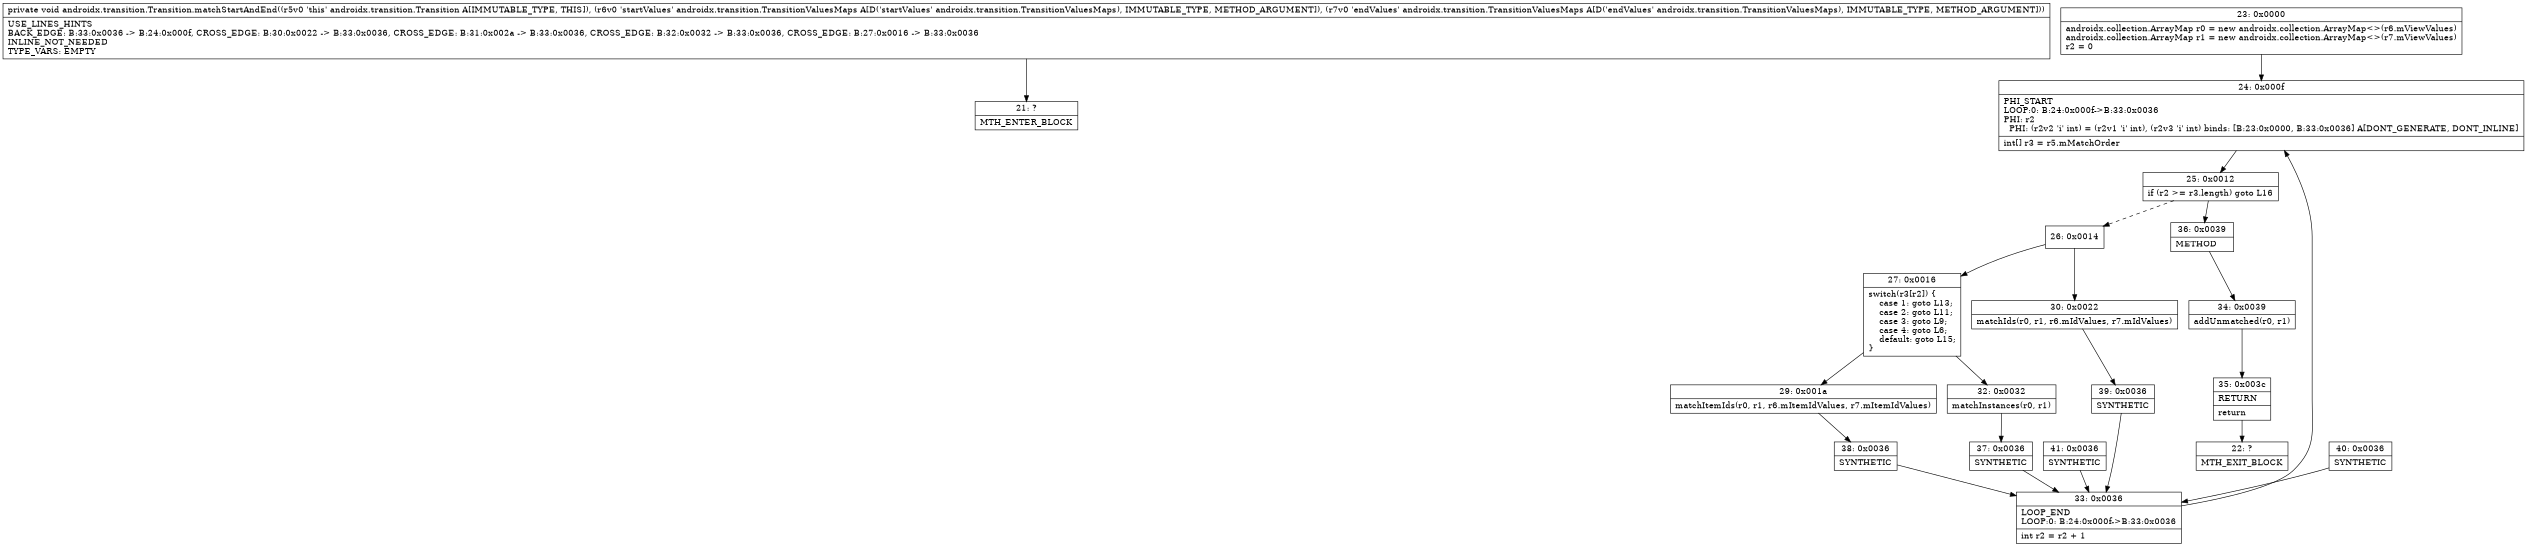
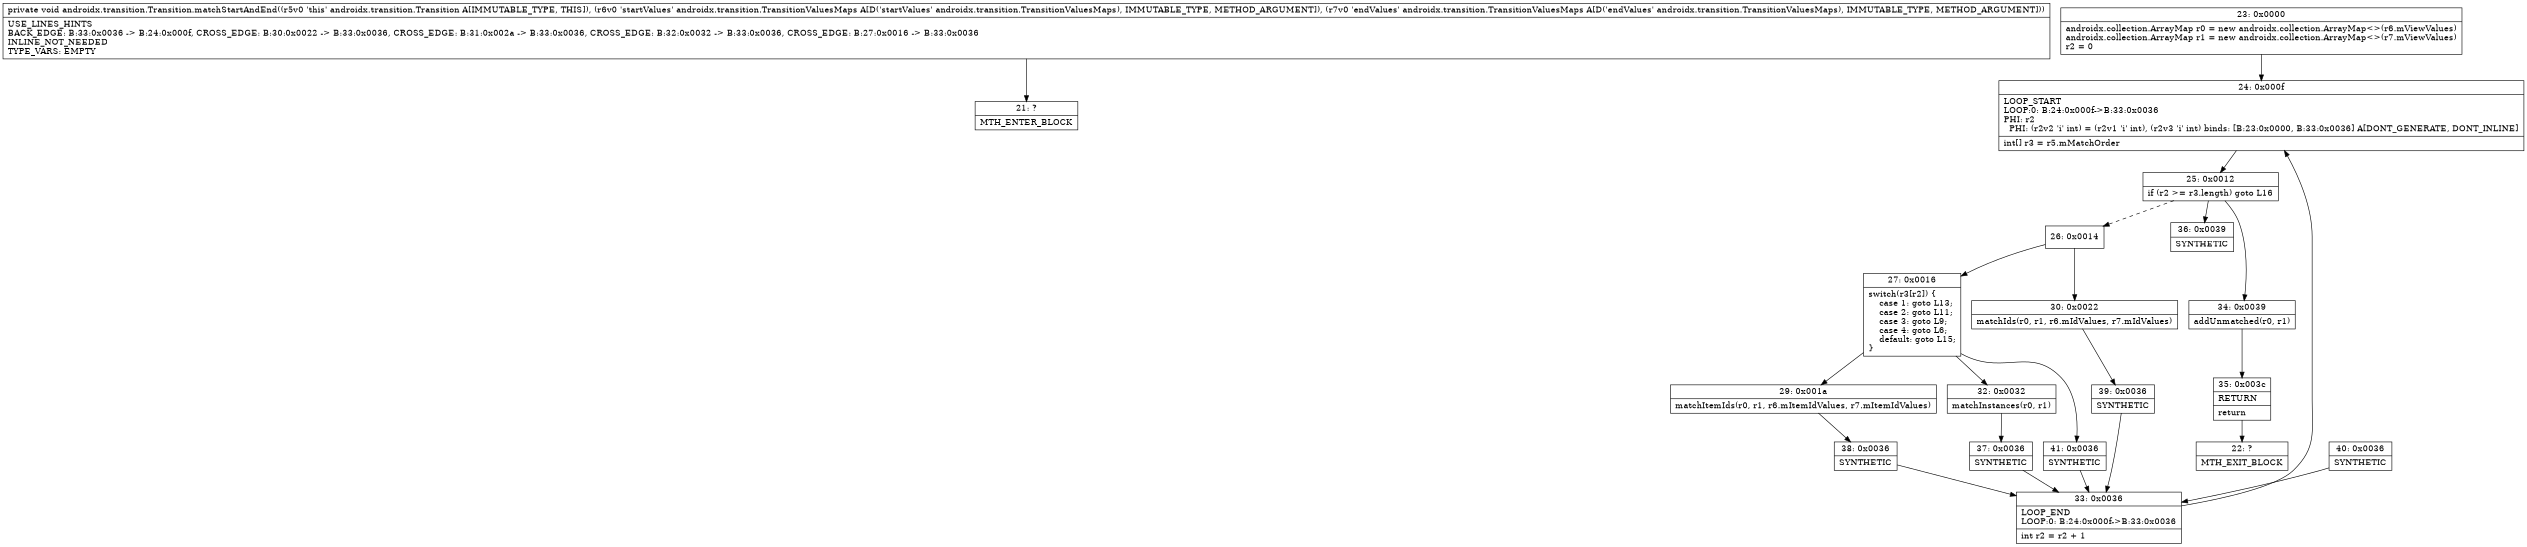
(2028, 102) -> (2033, 102)
(2196, 244) -> (2202, 244)
(2221, 273) -> (2245, 245)
none -> (2043, 365)
